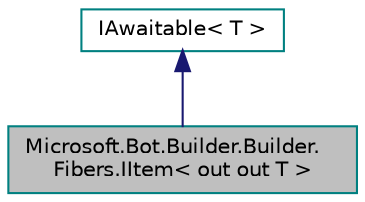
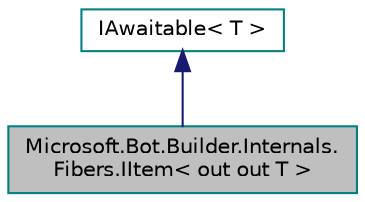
(183, 160) -> (183, 160)
